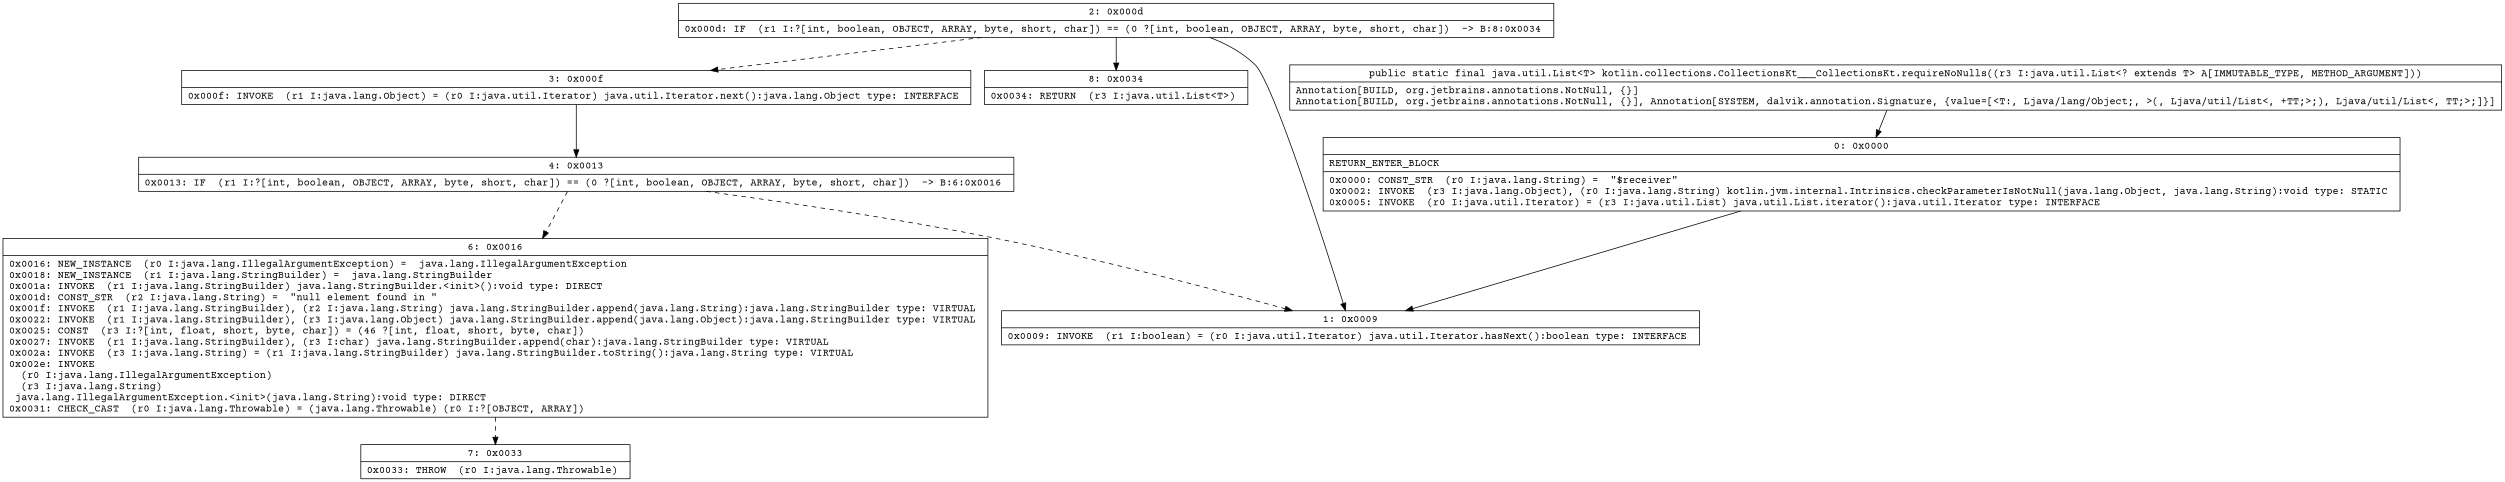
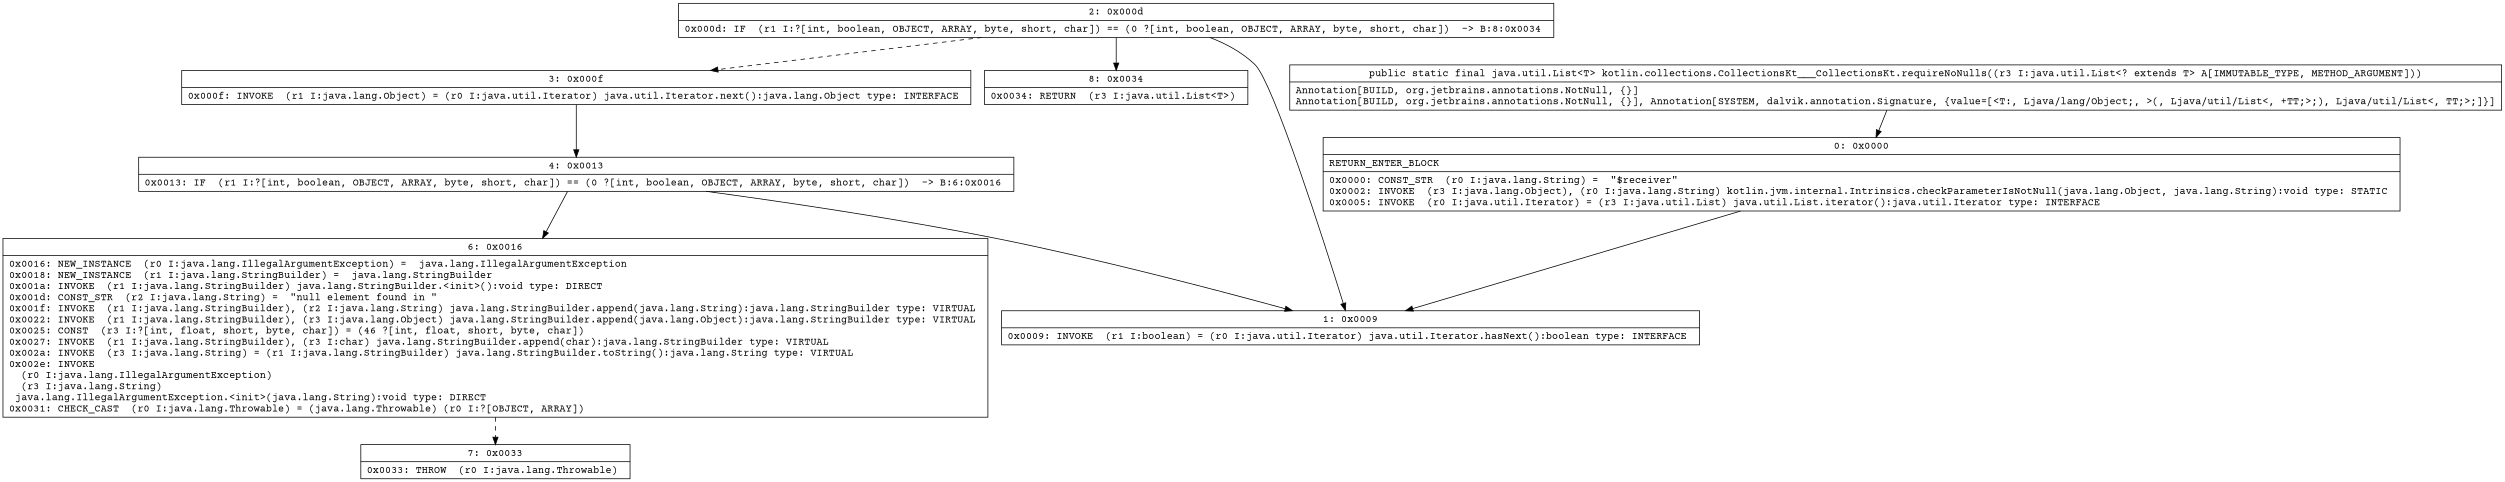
(557, 212) -> (557, 212)
(998, 239) -> (998, 239)
